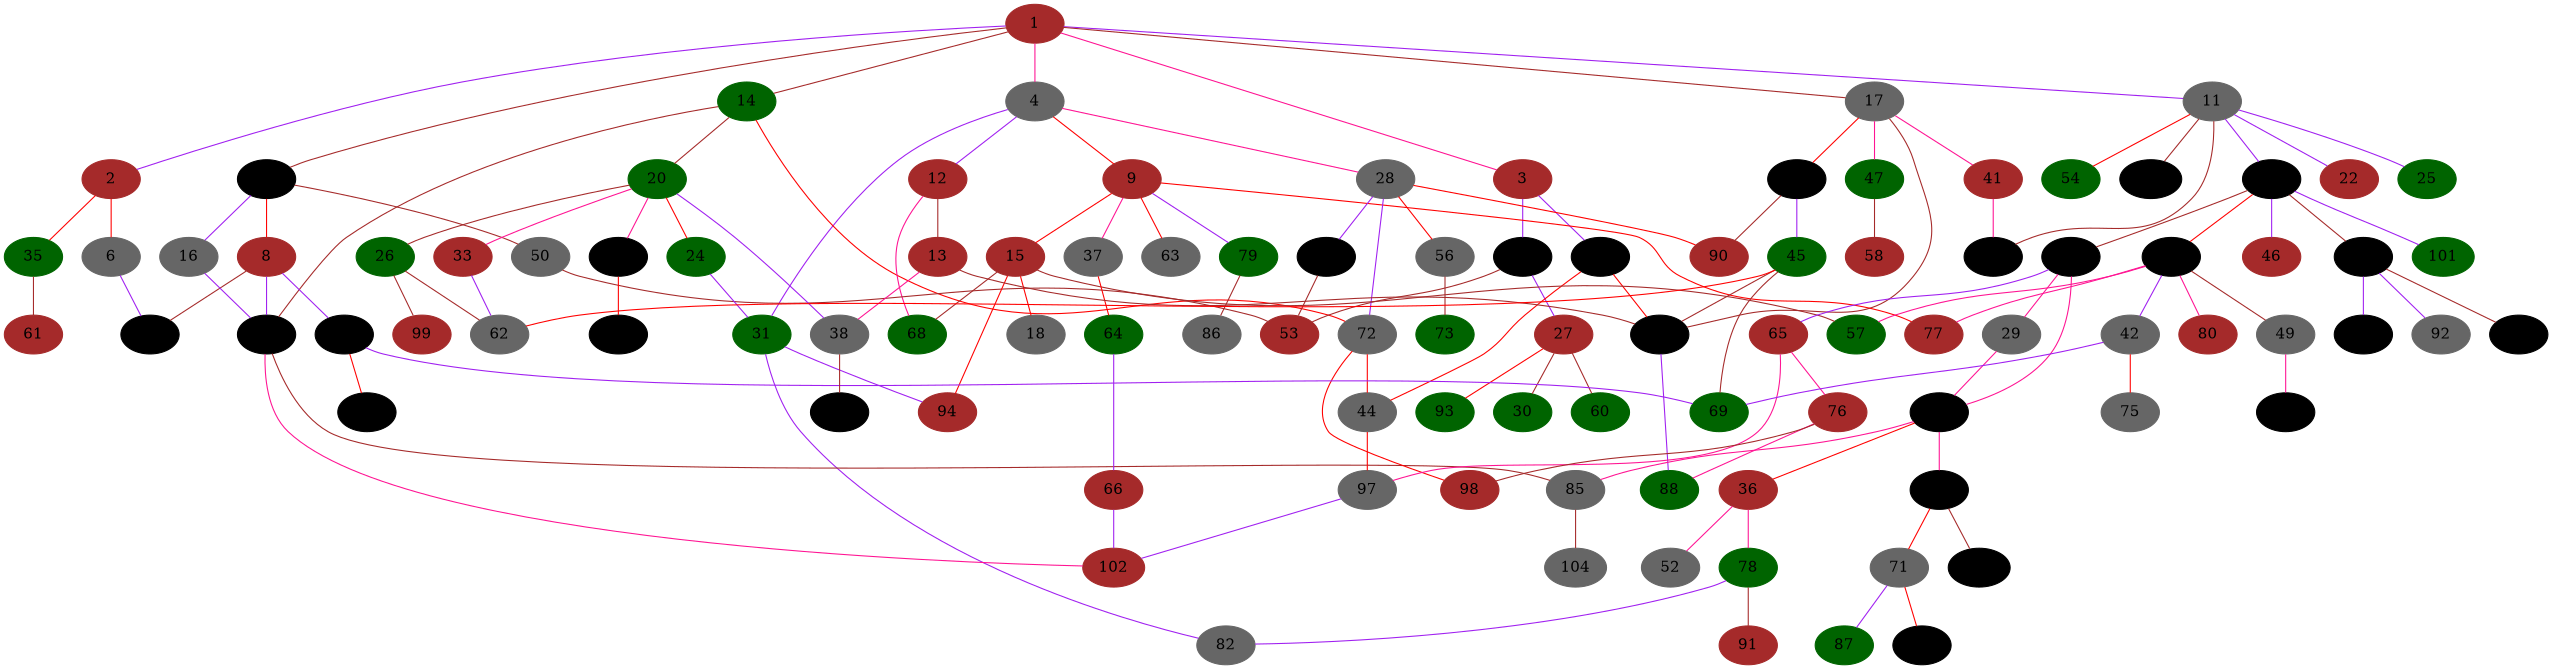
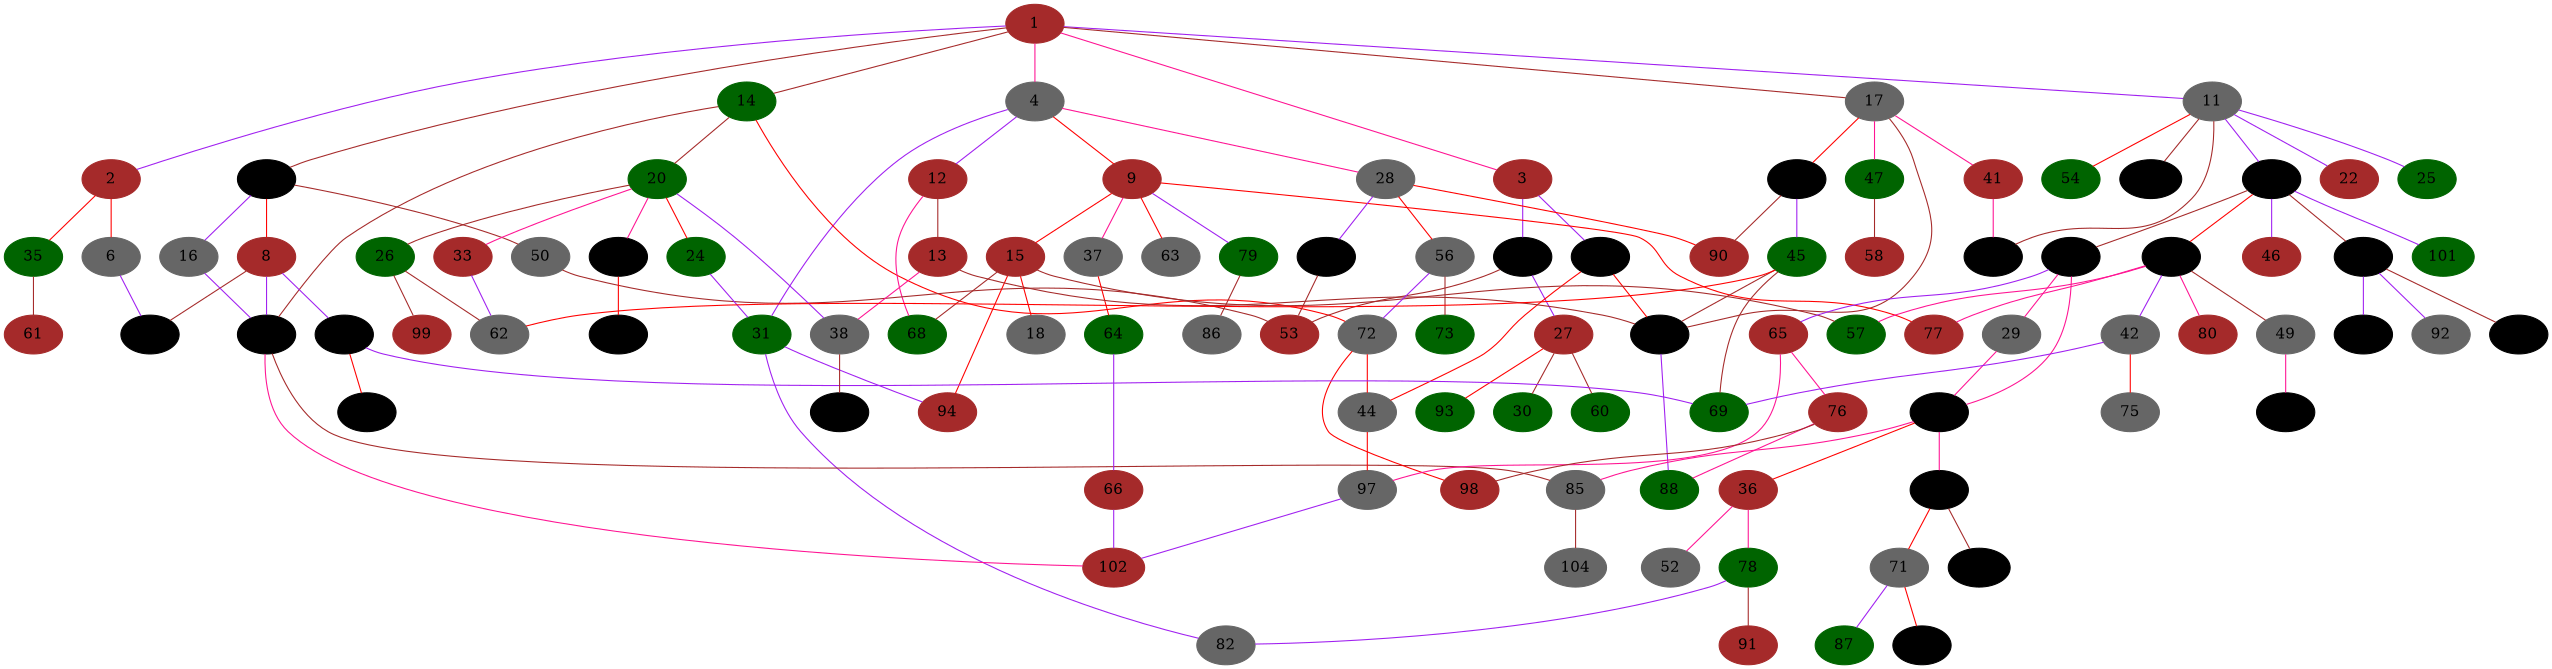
(1376, 257) -> (1415, 287)
